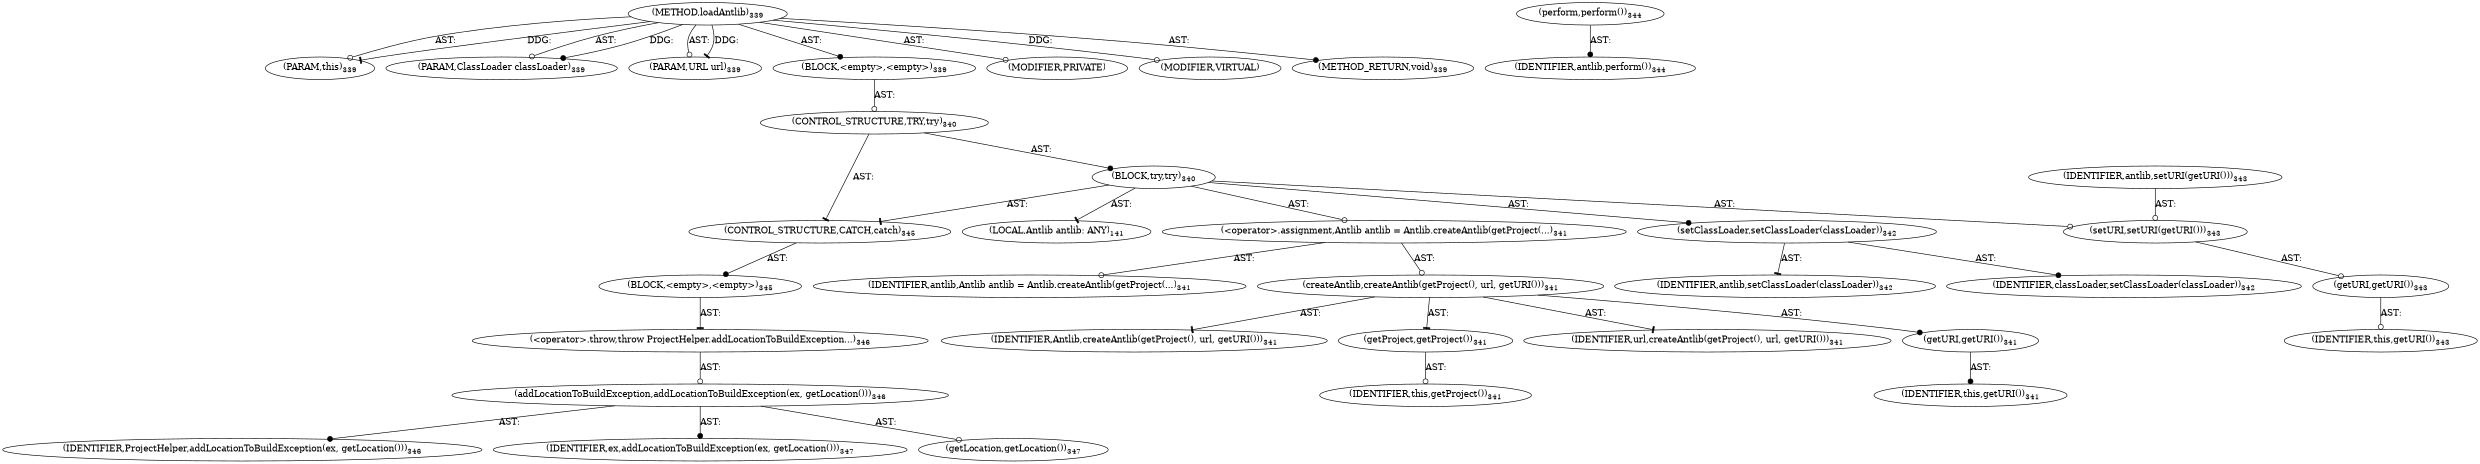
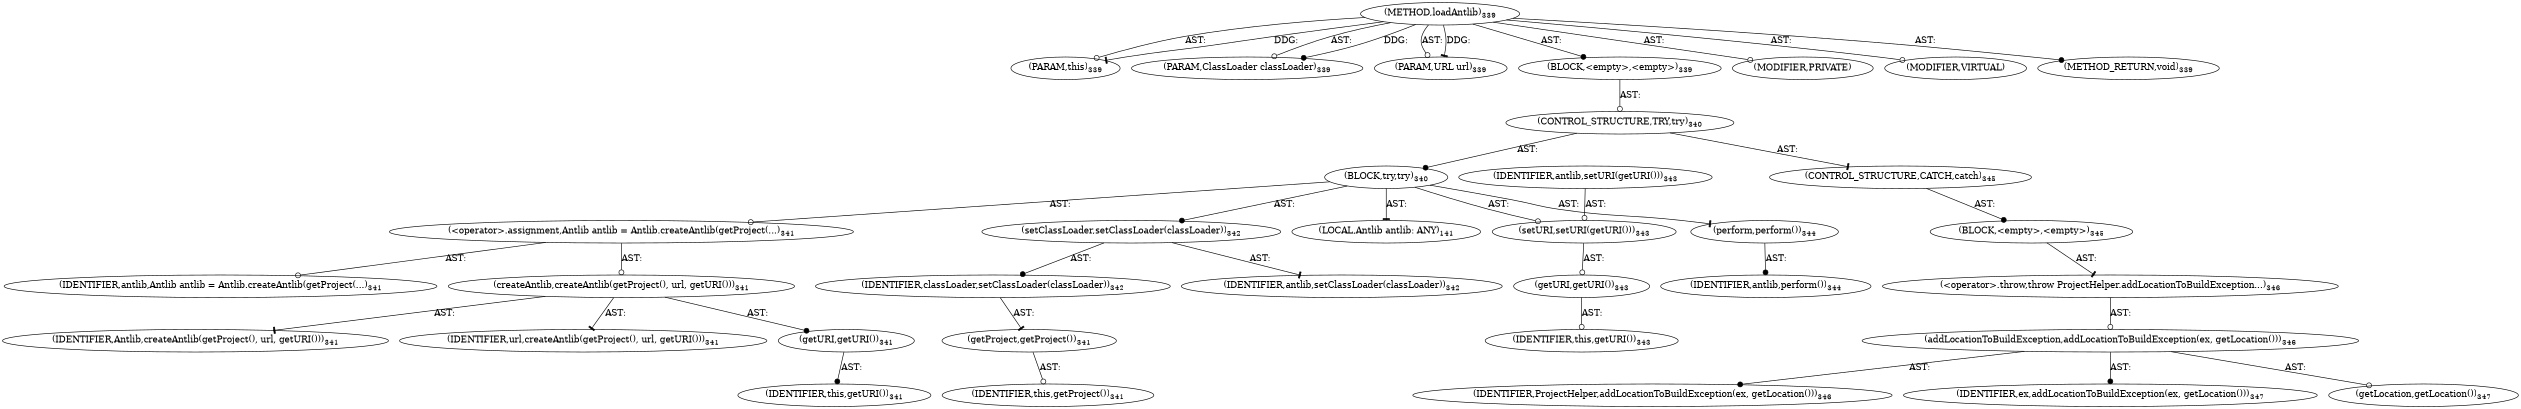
(1042, 41) -> (1783, 41)
(996, 203) -> (1568, 211)
(1428, 312) -> (1010, 312)
